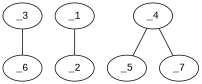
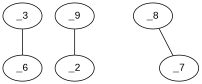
(75, 16) -> (75, 16)
(153, 16) -> (153, 16)
(127, 68) -> none
